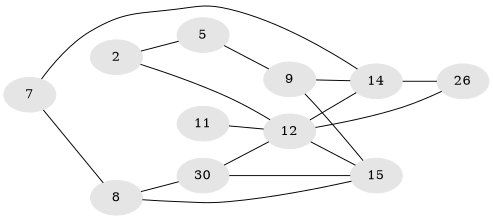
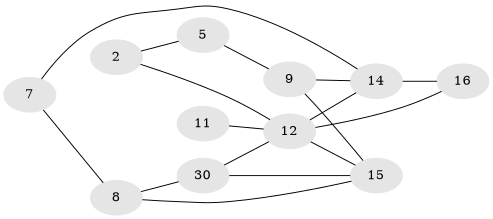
(463, 81) -> (463, 81)
